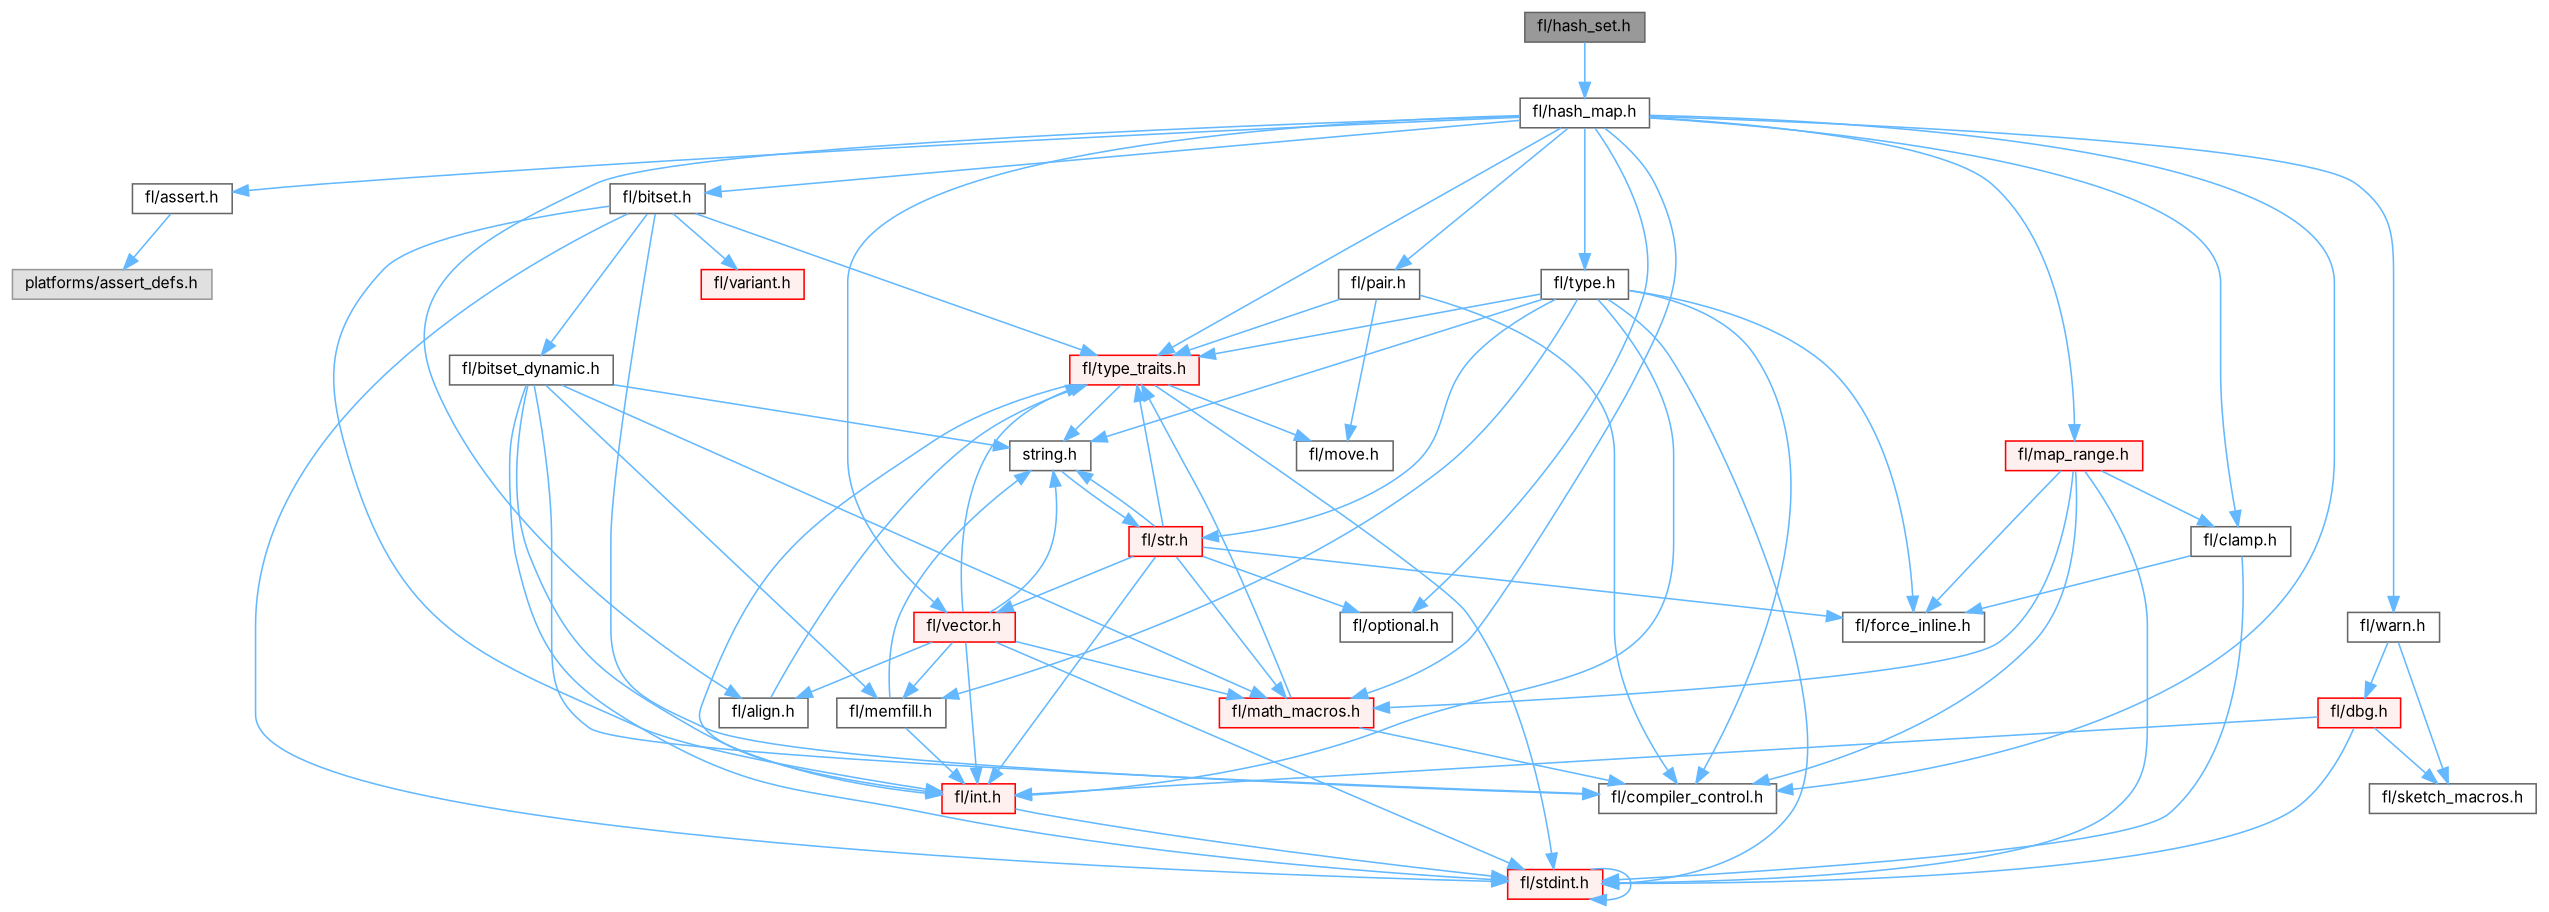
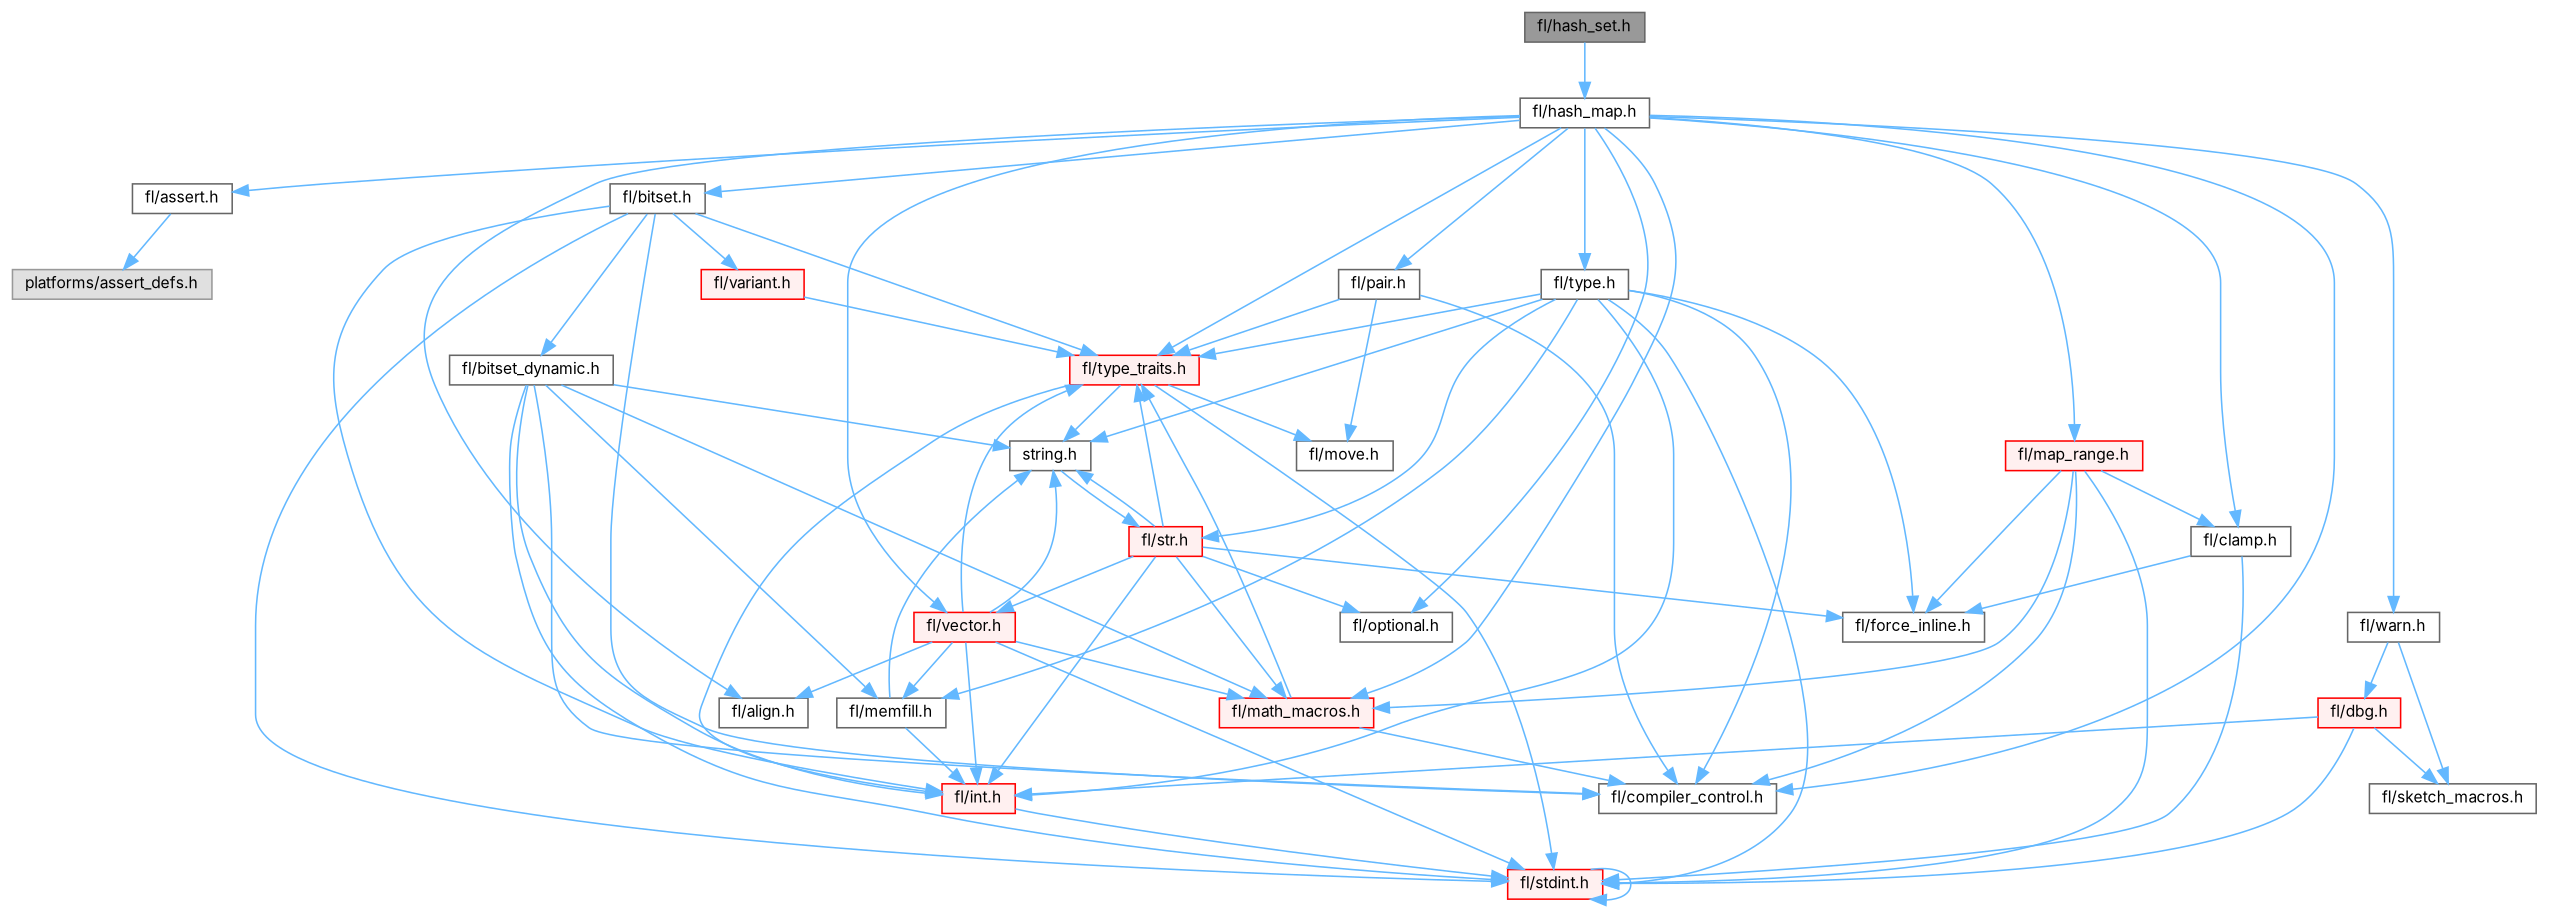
(895, 516) -> (931, 325)
